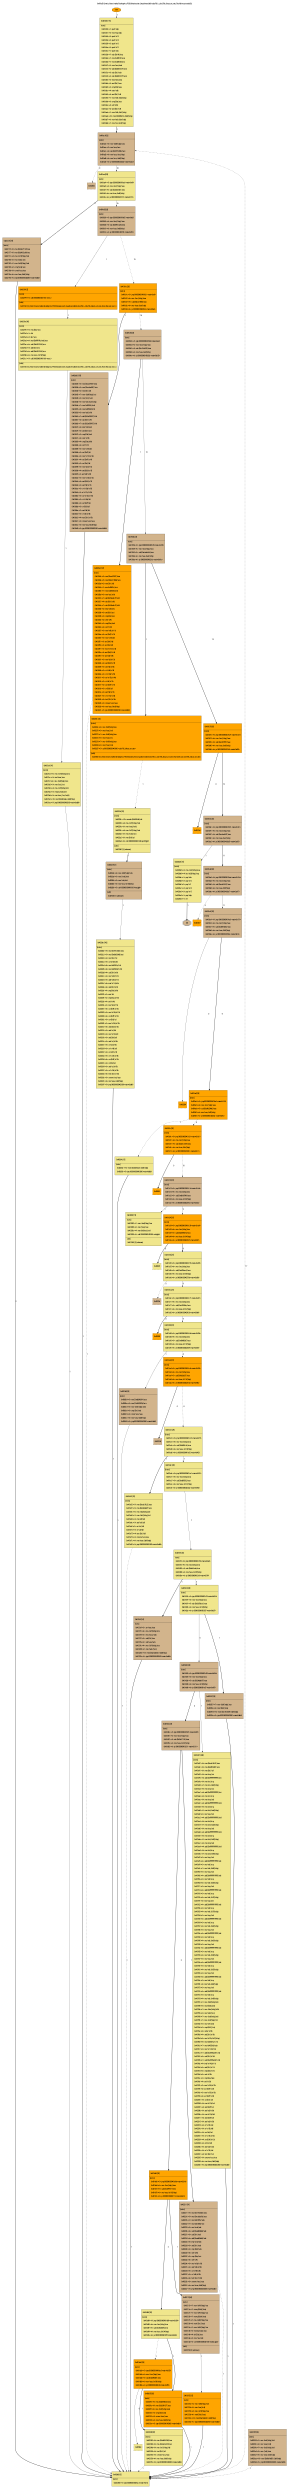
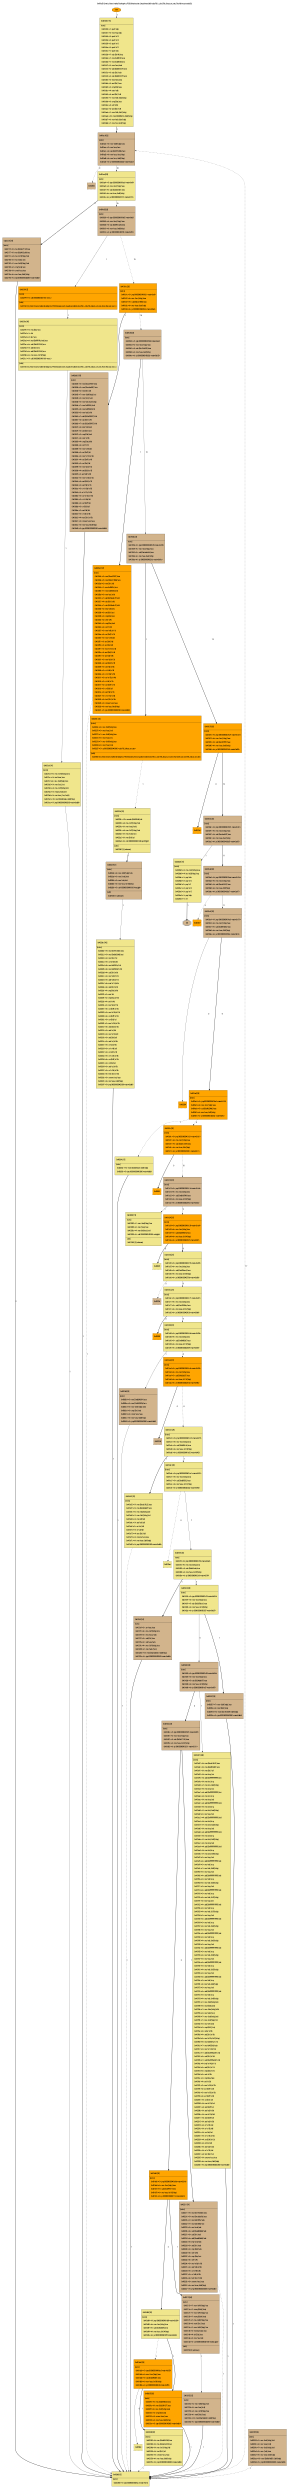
none -> (167, 1565)
(202, 2409) -> (202, 2409)
